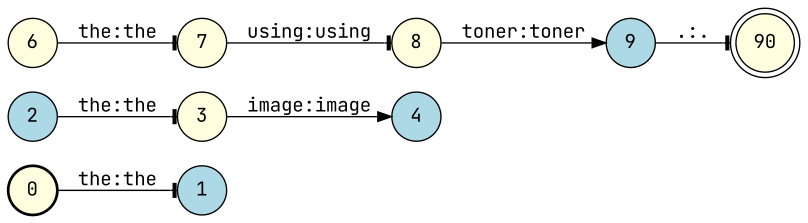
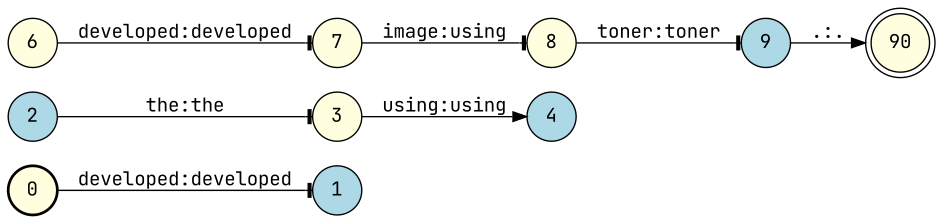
(117, 33) -> (185, 33)
(309, 33) -> (444, 33)
(516, 43) -> (655, 43)
(689, 43) -> (821, 43)
(309, 106) -> (444, 106)
(117, 180) -> (185, 180)
